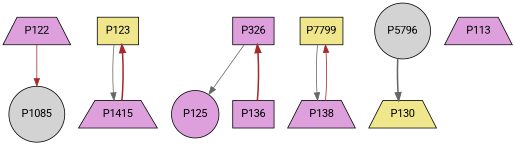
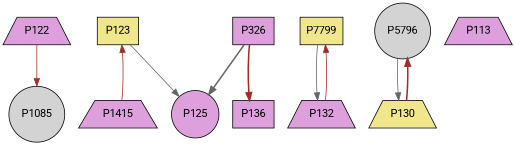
(229, 66) -> (229, 66)
(113, 69) -> (152, 68)
(397, 76) -> (397, 76)
(123, 77) -> (123, 77)
(259, 77) -> (248, 69)
none -> (408, 83)
(322, 114) -> (322, 114)
